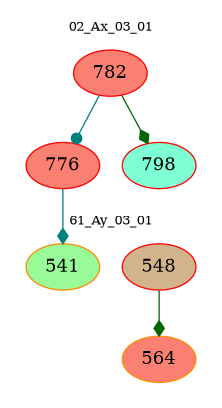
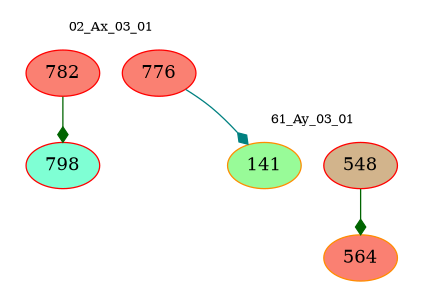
(89, 114) -> none
(63, 267) -> (264, 166)
